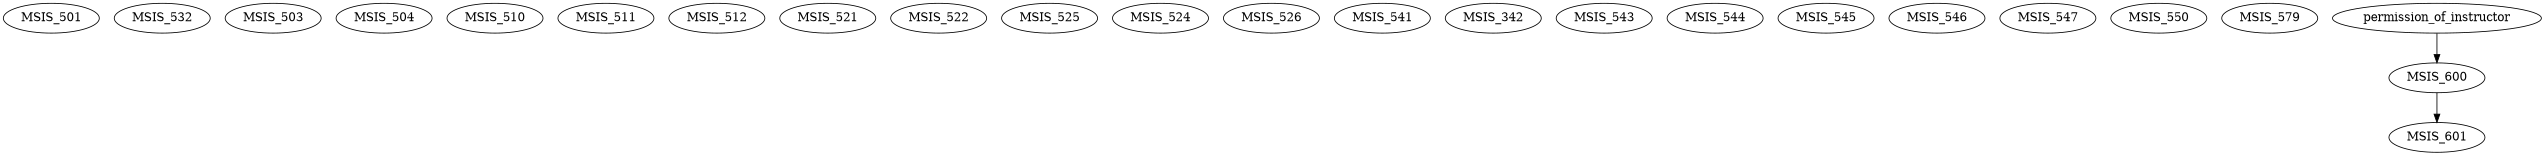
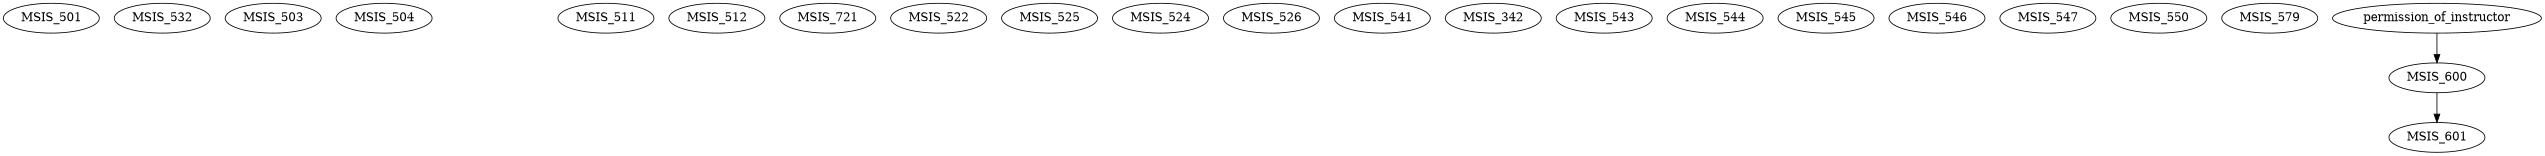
(495, 18) -> none
(828, 18) -> (828, 18)
